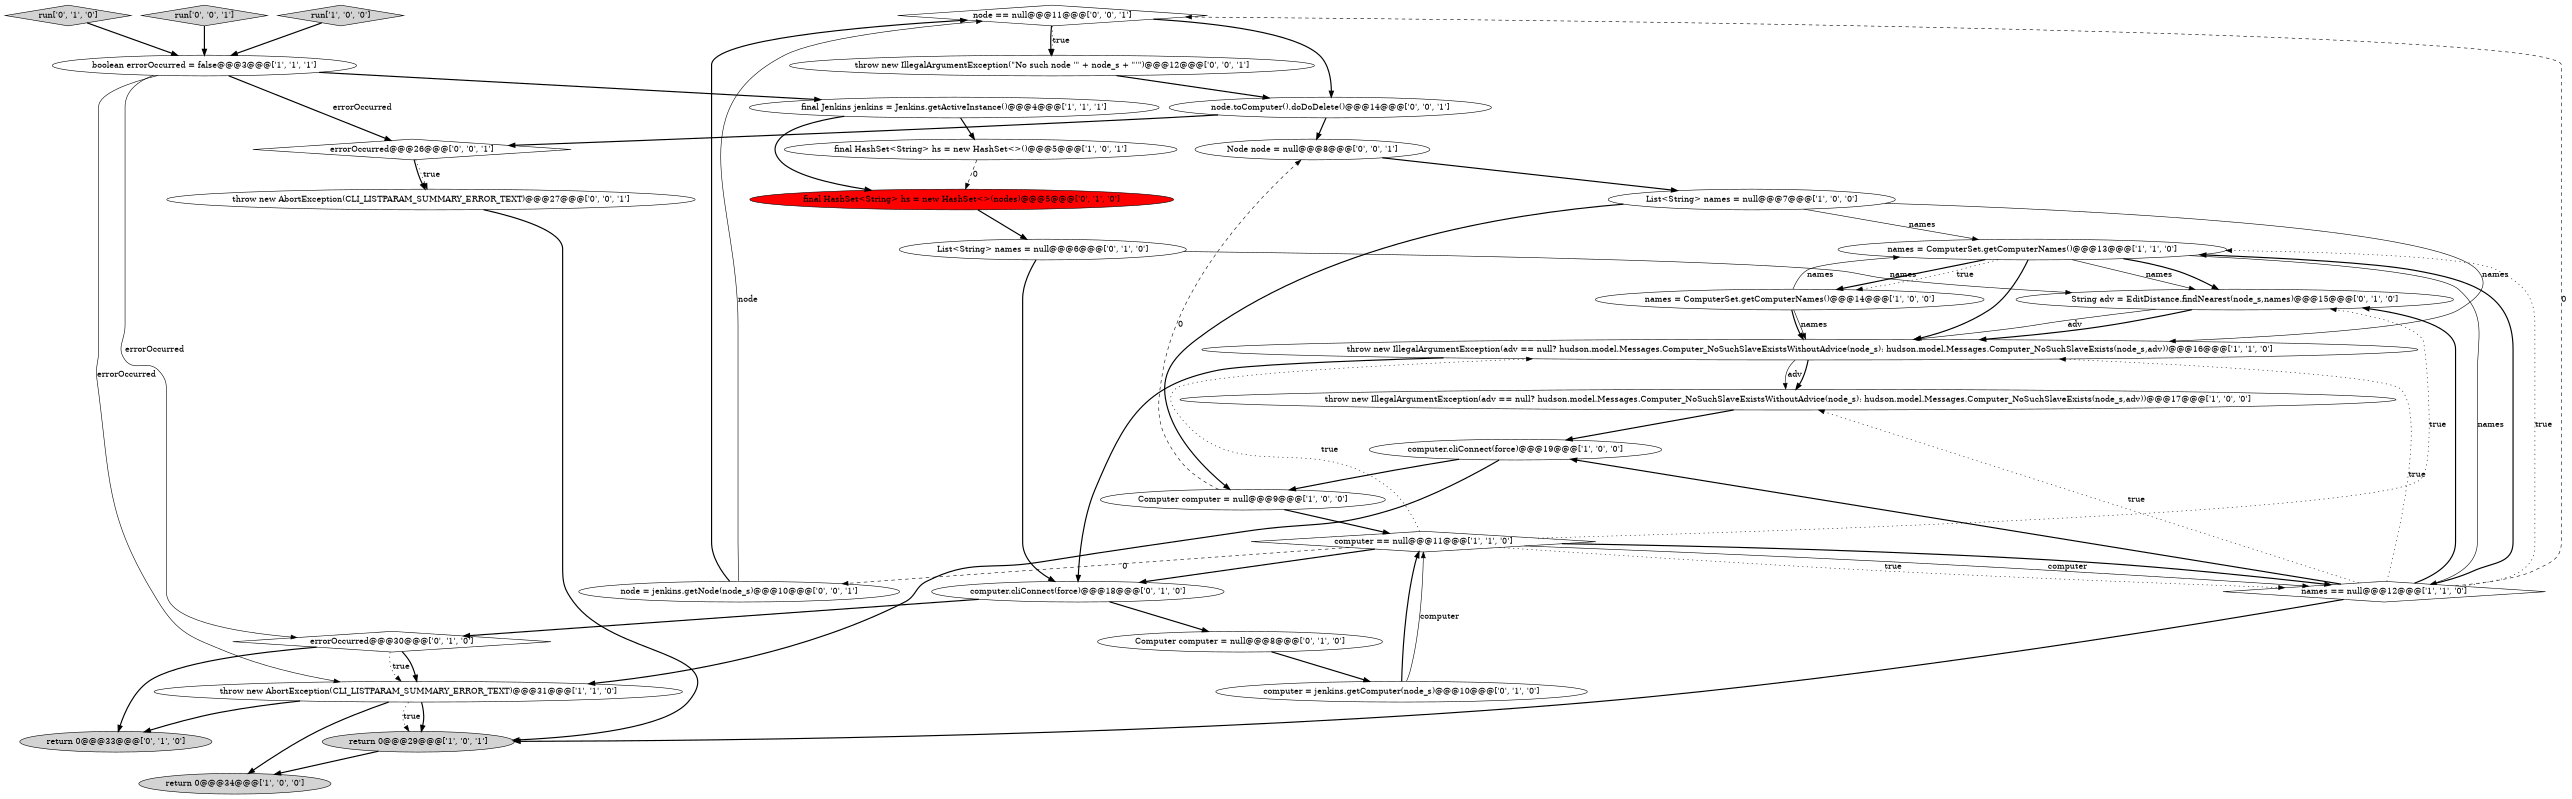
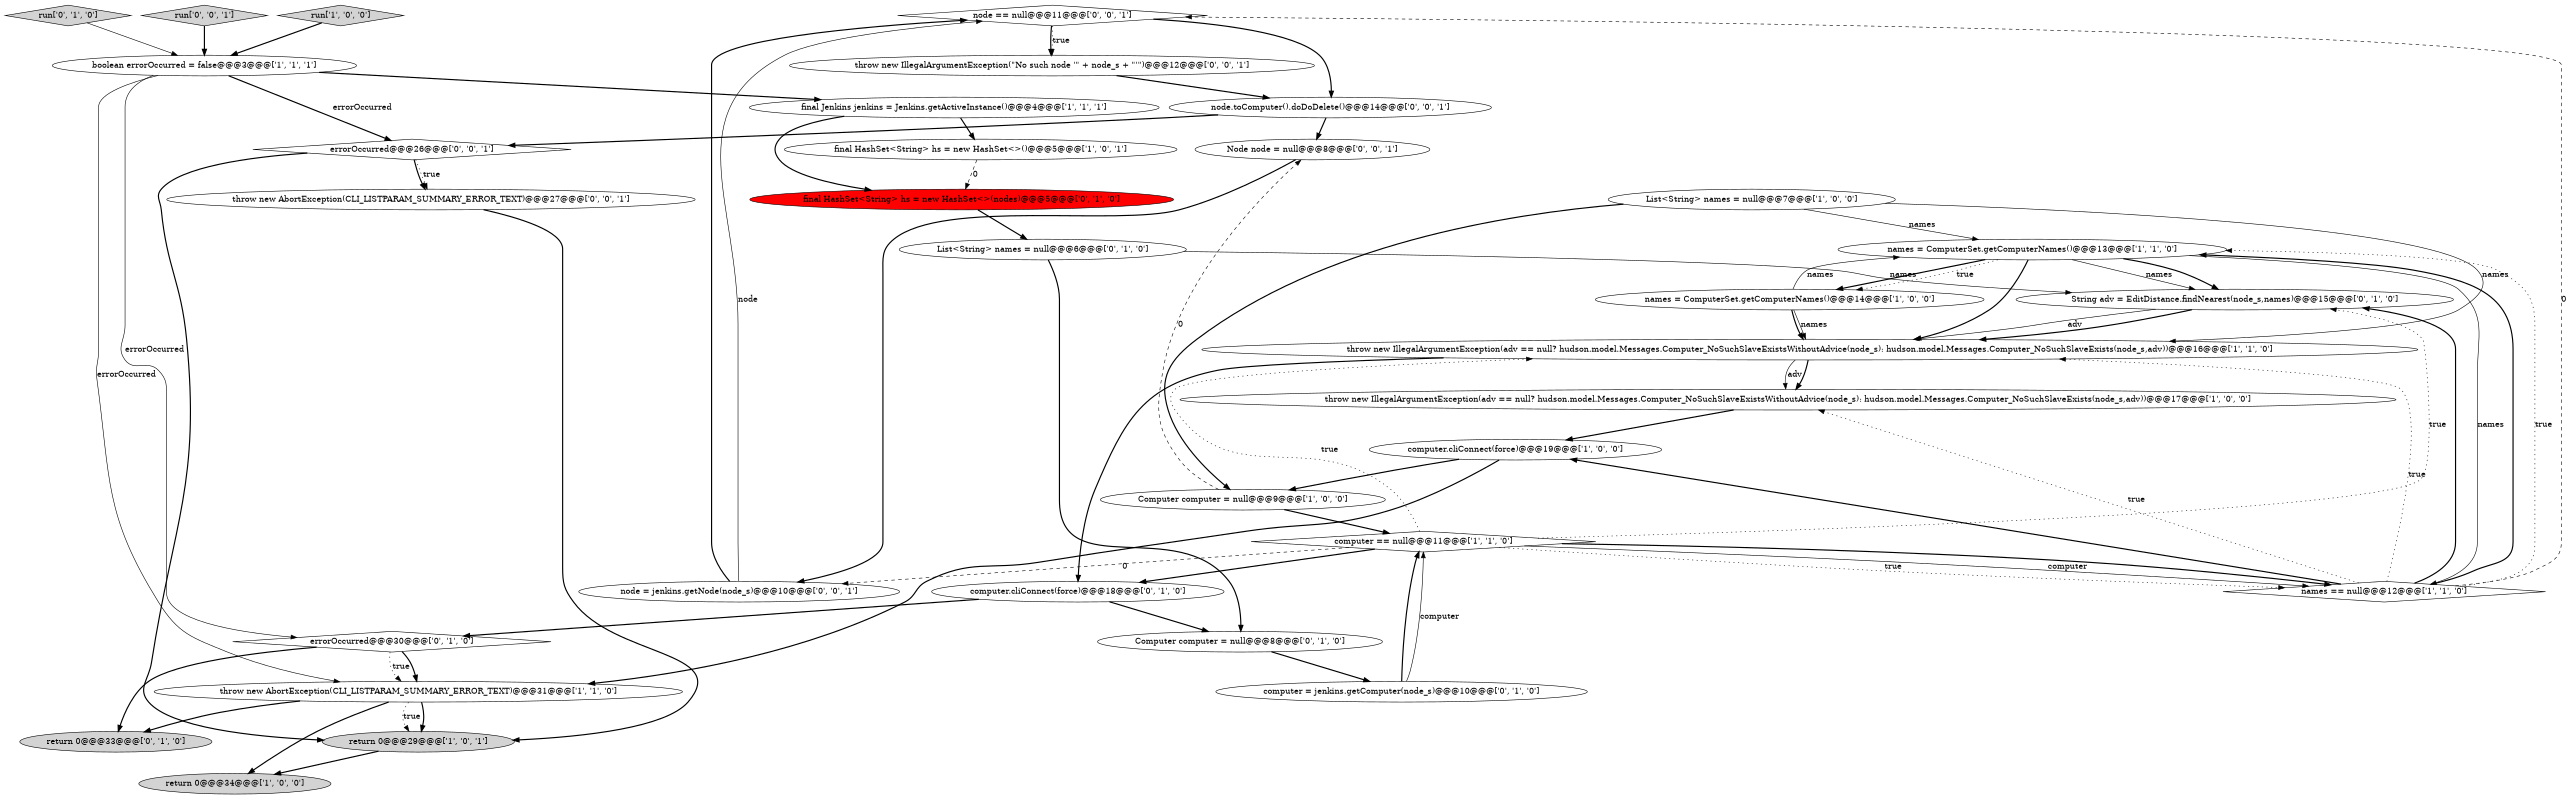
(130, 38) -> (130, 38)
(1527, 174) -> (902, 235)
(1023, 423) -> (1060, 505)
(1435, 714) -> (188, 458)
